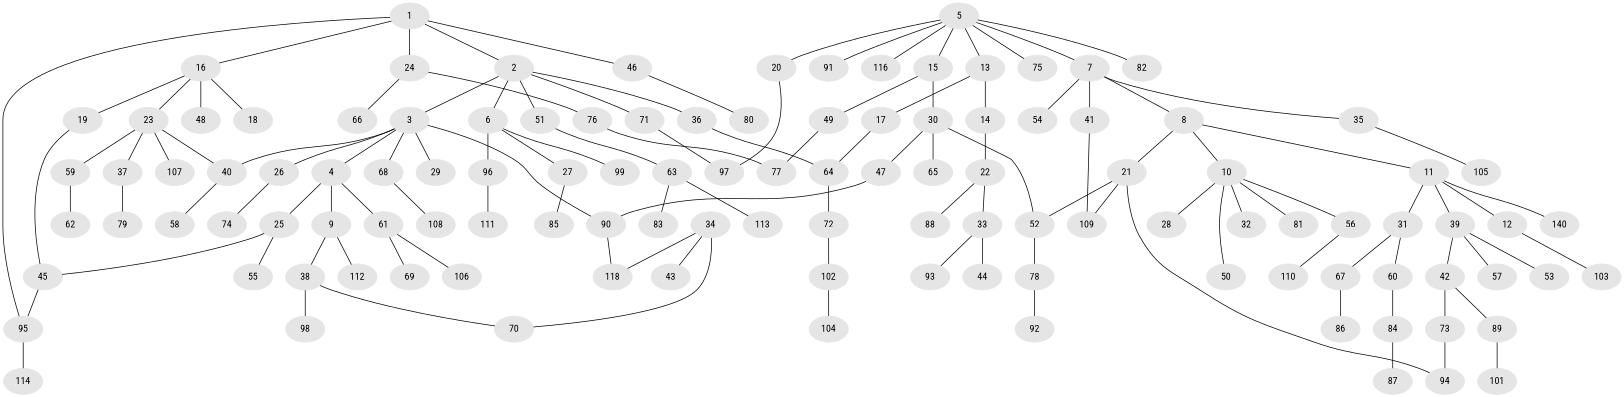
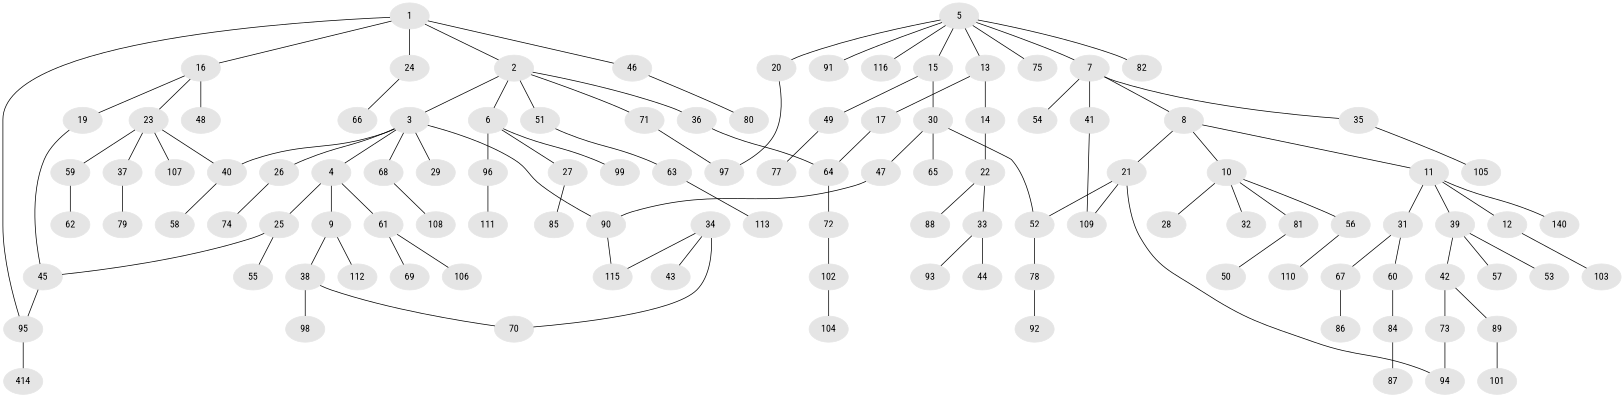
(253, 120) -> none
(592, 120) -> none
(658, 225) -> none
(1219, 225) -> (1262, 251)
(613, 277) -> (613, 277)
(23, 381) -> (23, 381)
